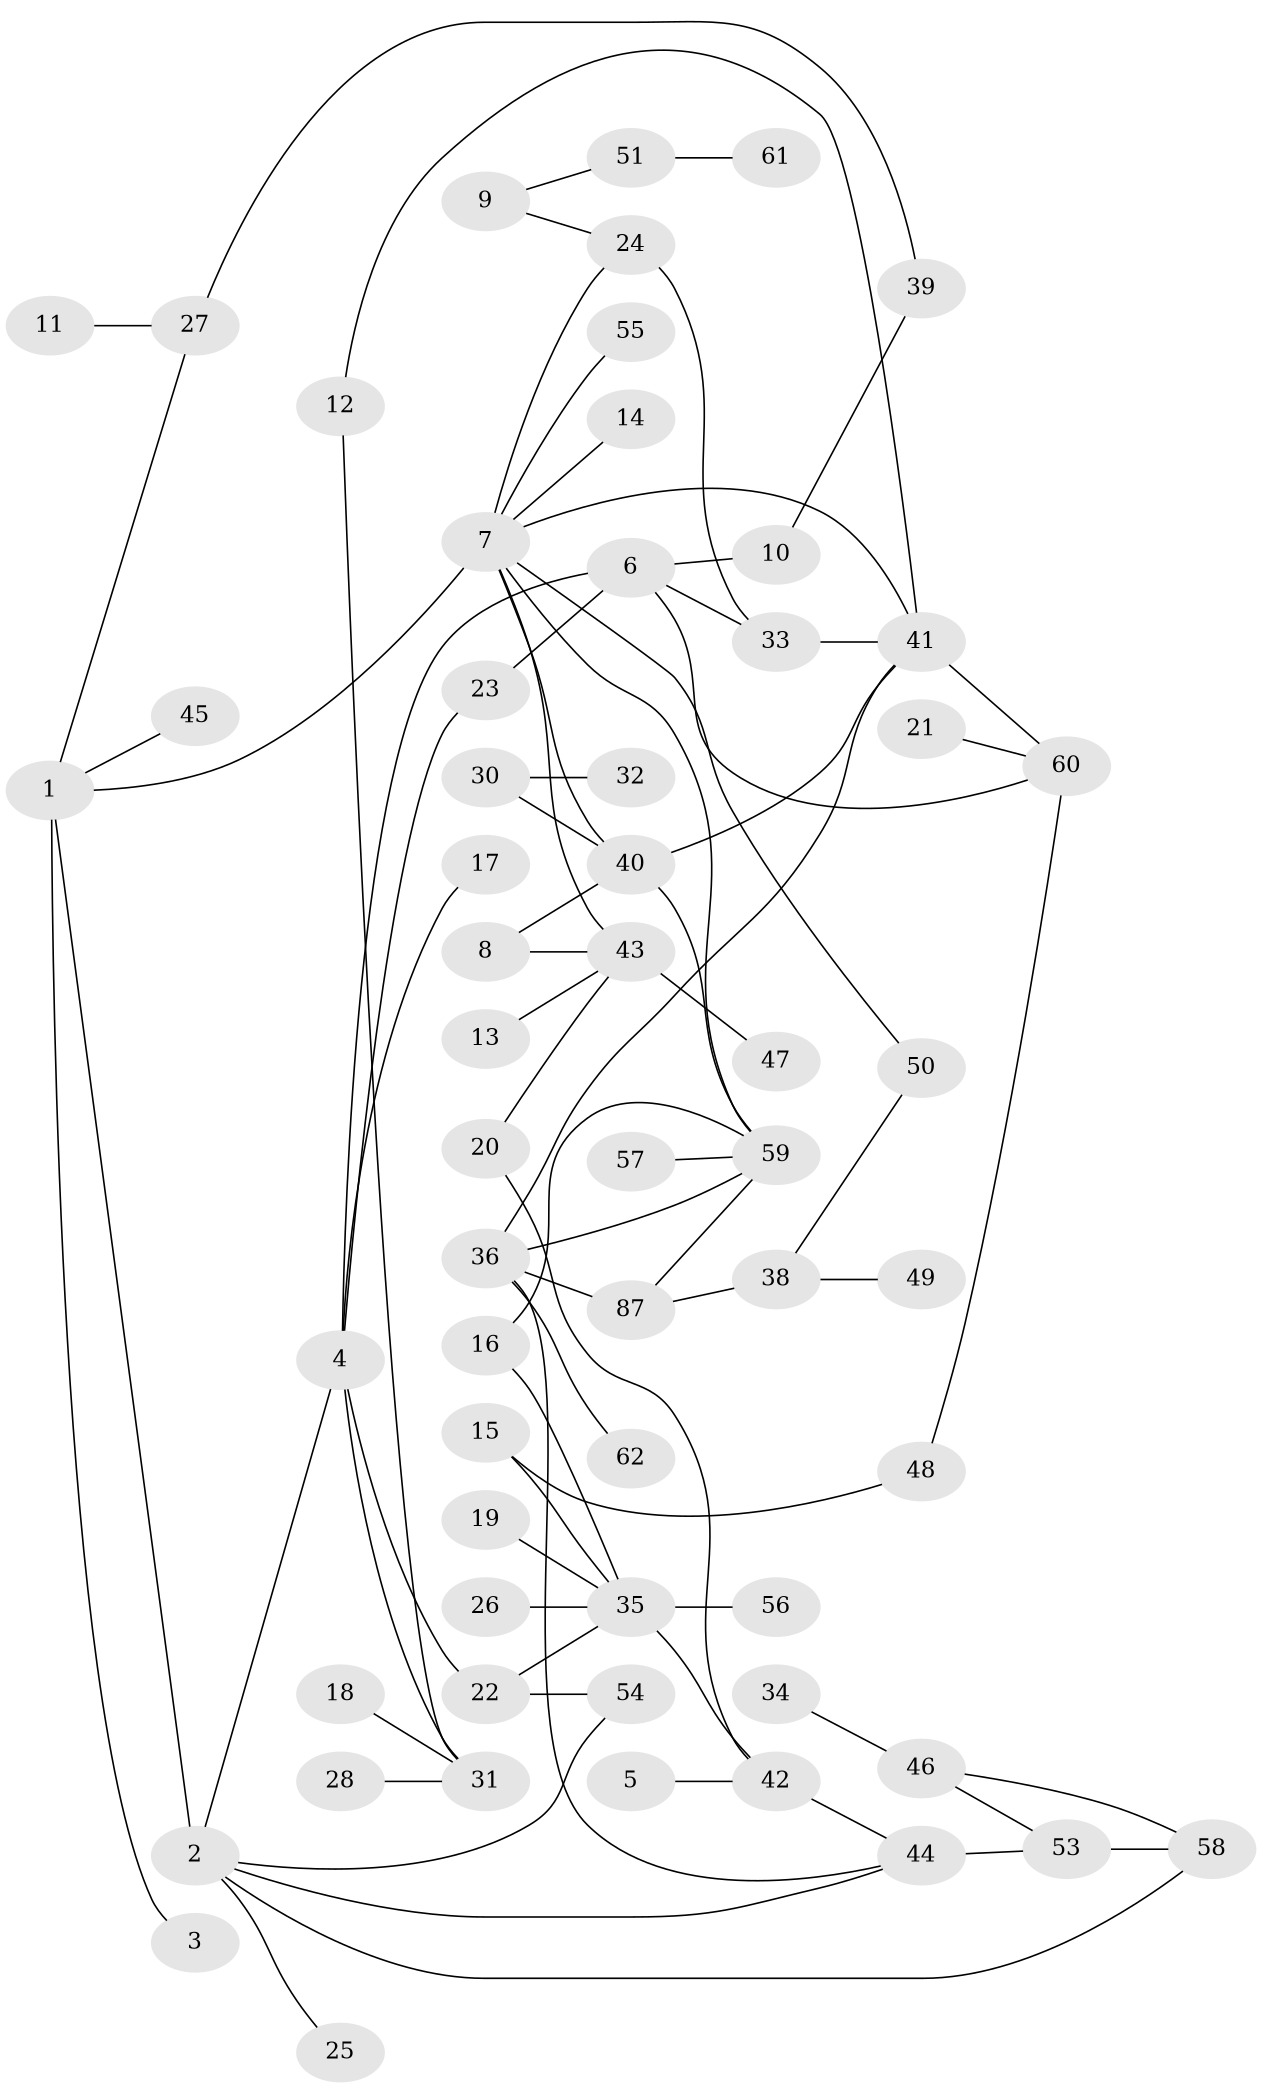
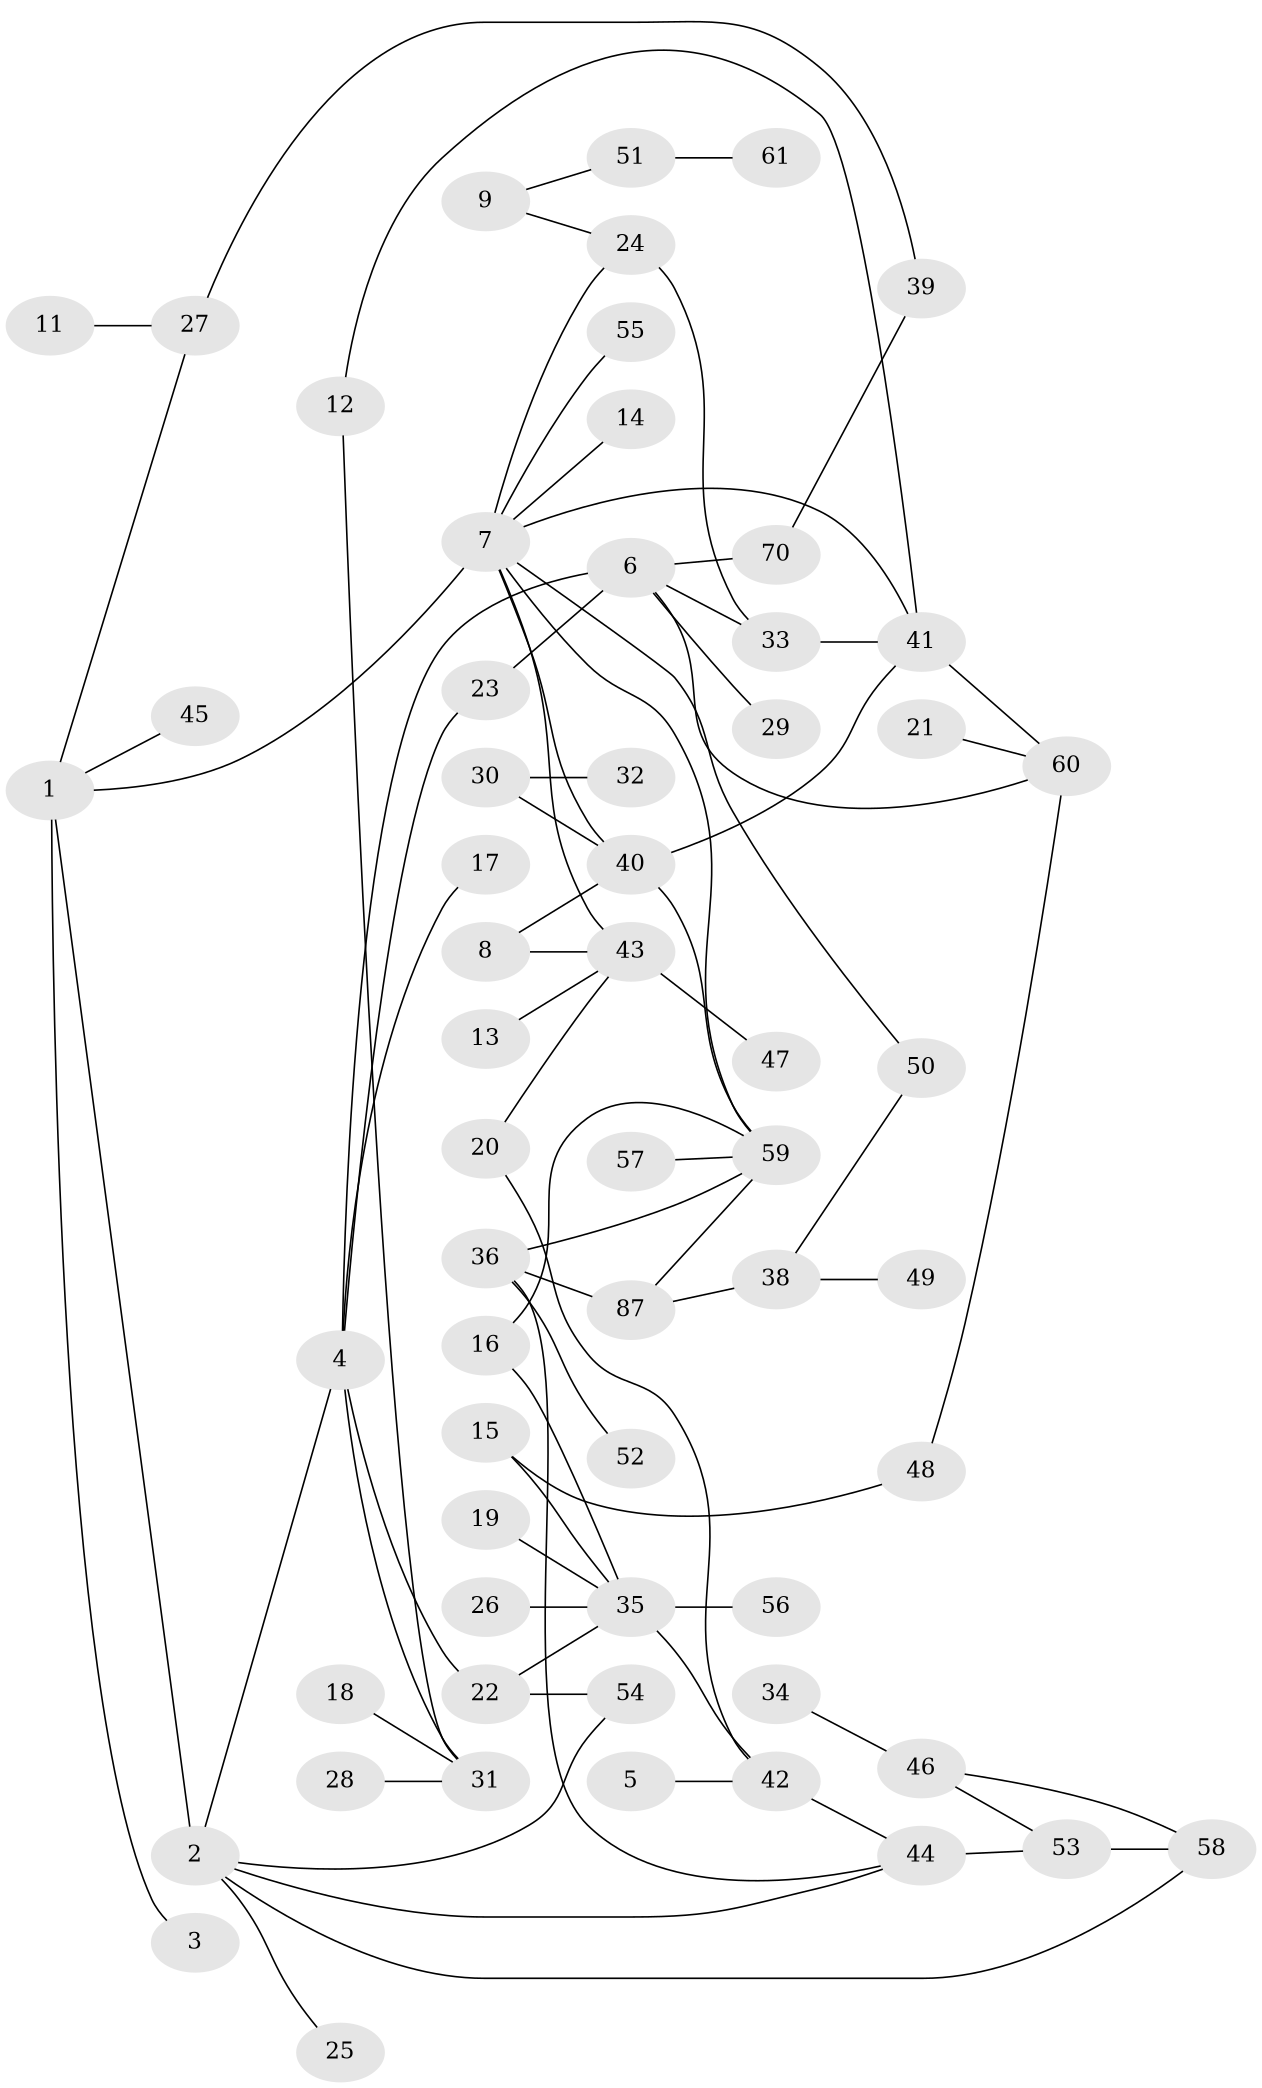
(776, 555) -> (776, 555)
none -> (776, 729)
(726, 944) -> none
(631, 1459) -> (631, 1459)
